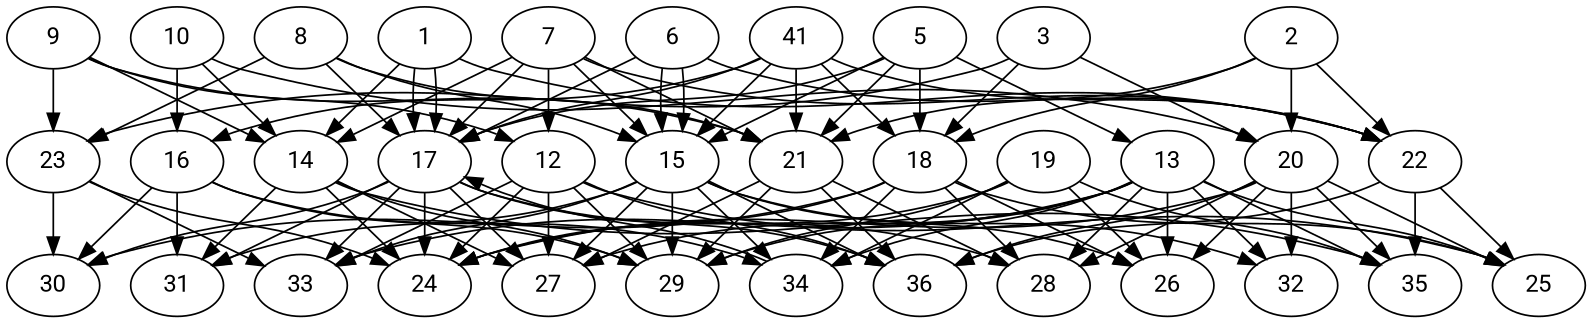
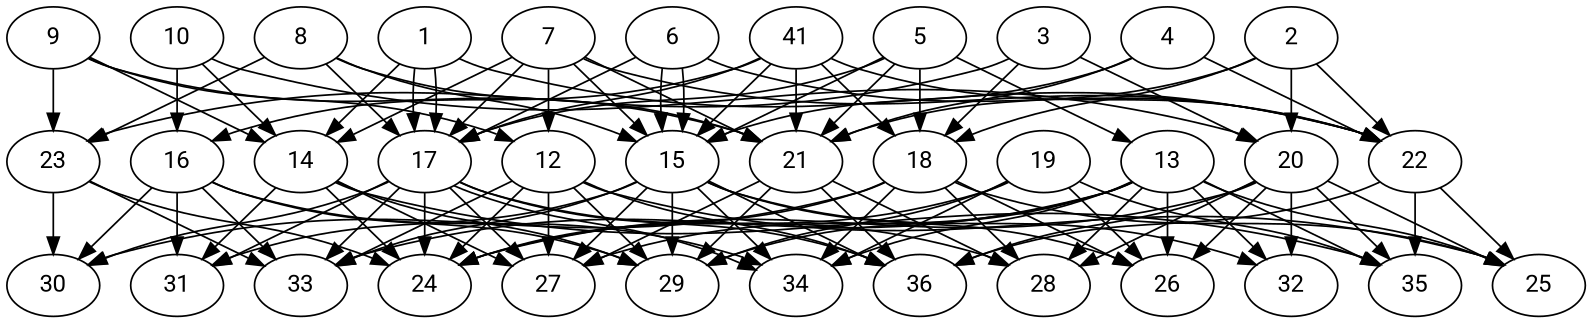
none -> (1168, 38)
none -> (225, 210)
(624, 223) -> (597, 224)
